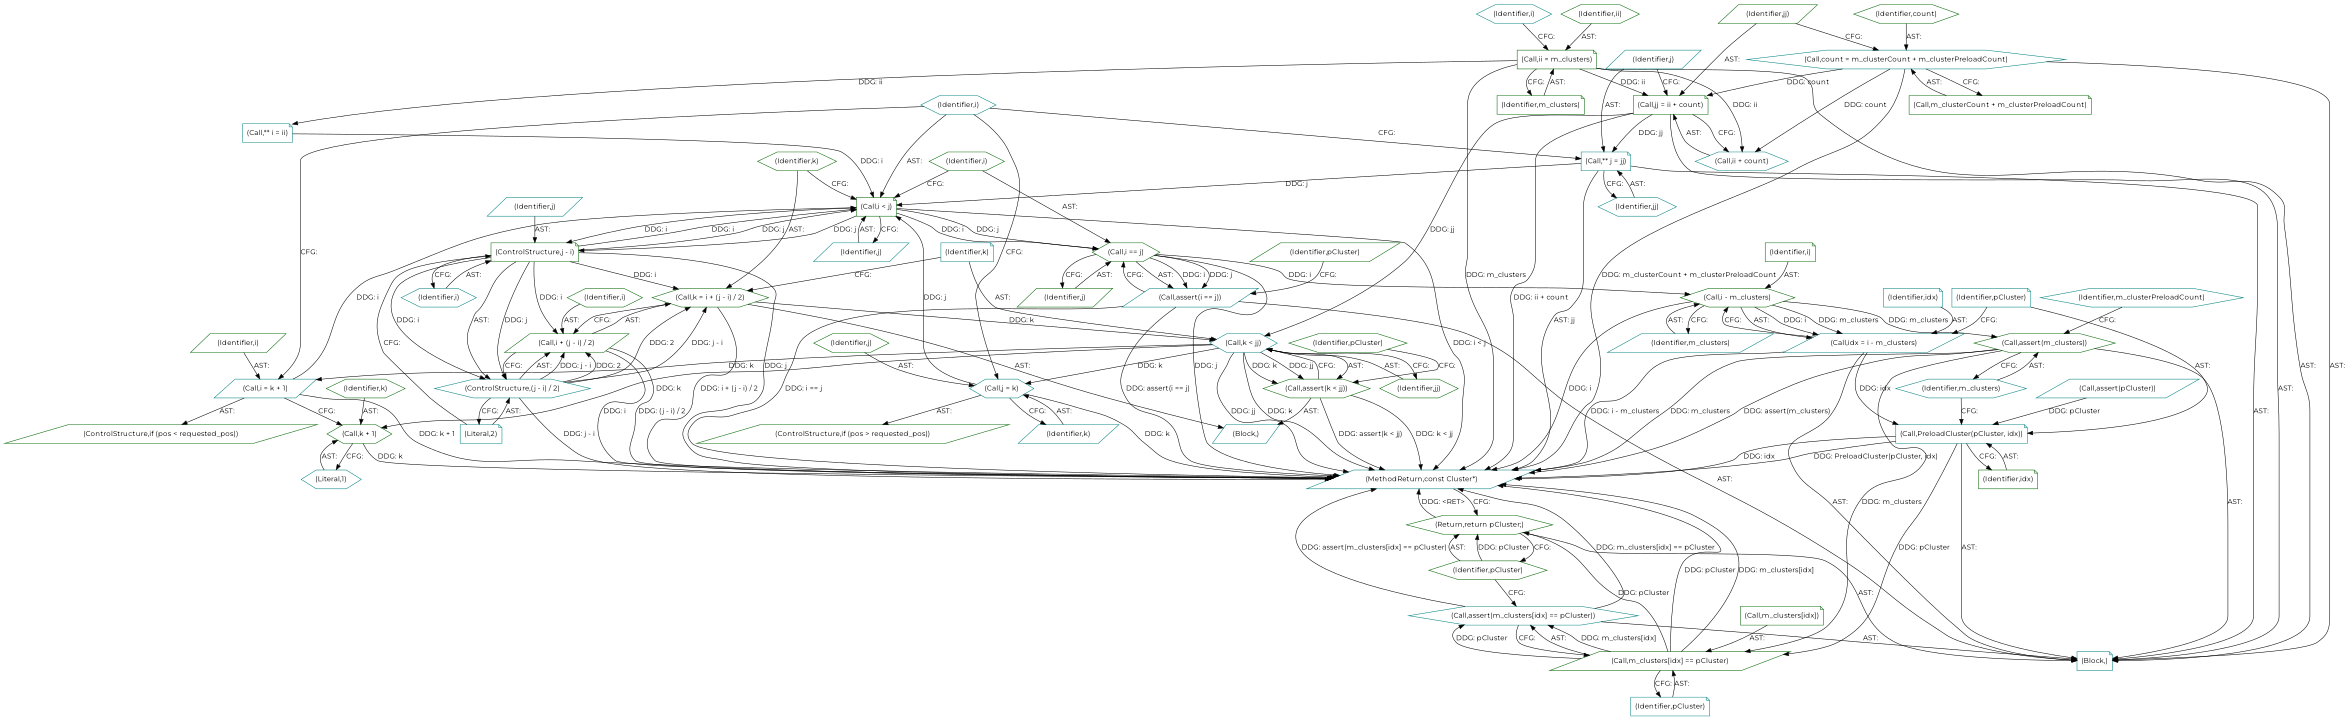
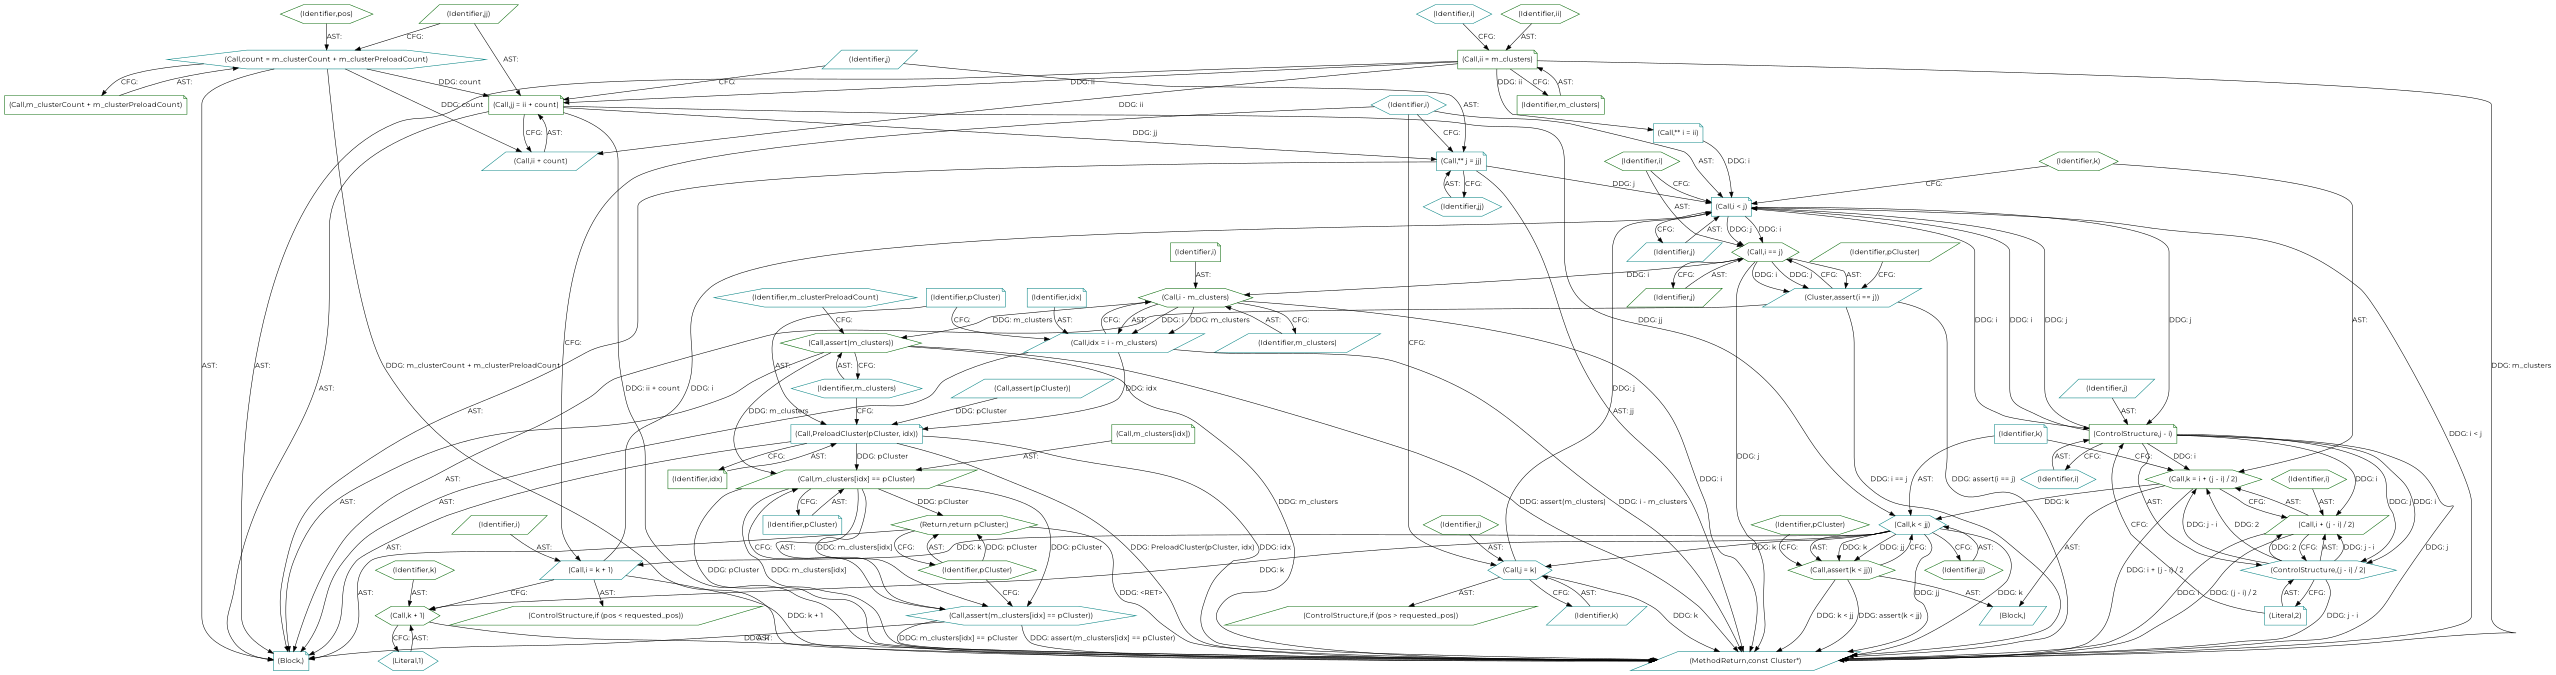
(1906, 14) -> (327, 14)
(1742, 161) -> (541, 161)
(876, 207) -> (1731, 207)
(1190, 298) -> (1842, 298)
(1467, 497) -> none
